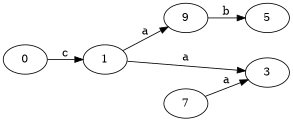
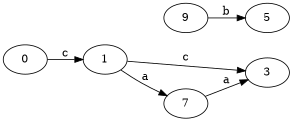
(142, 41) -> (140, 82)
(186, 57) -> (186, 57)
